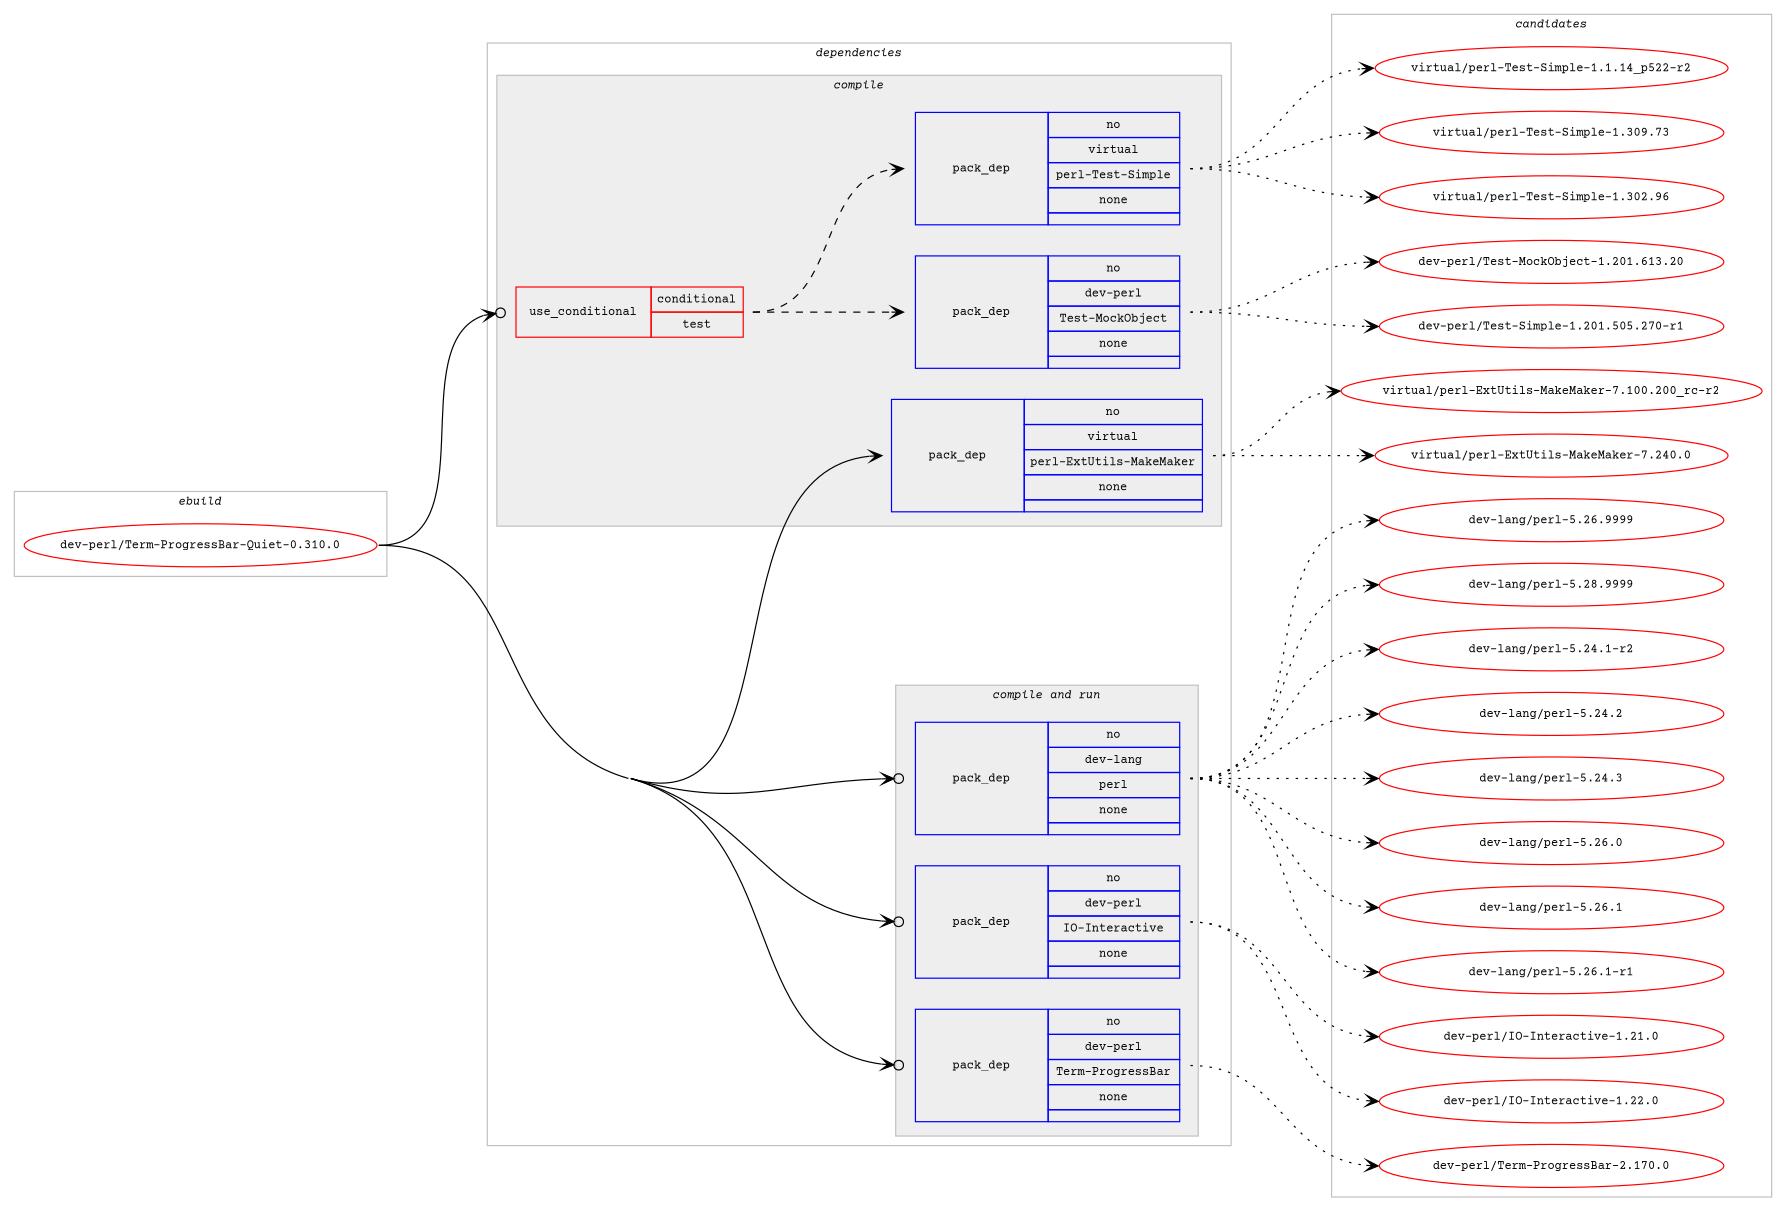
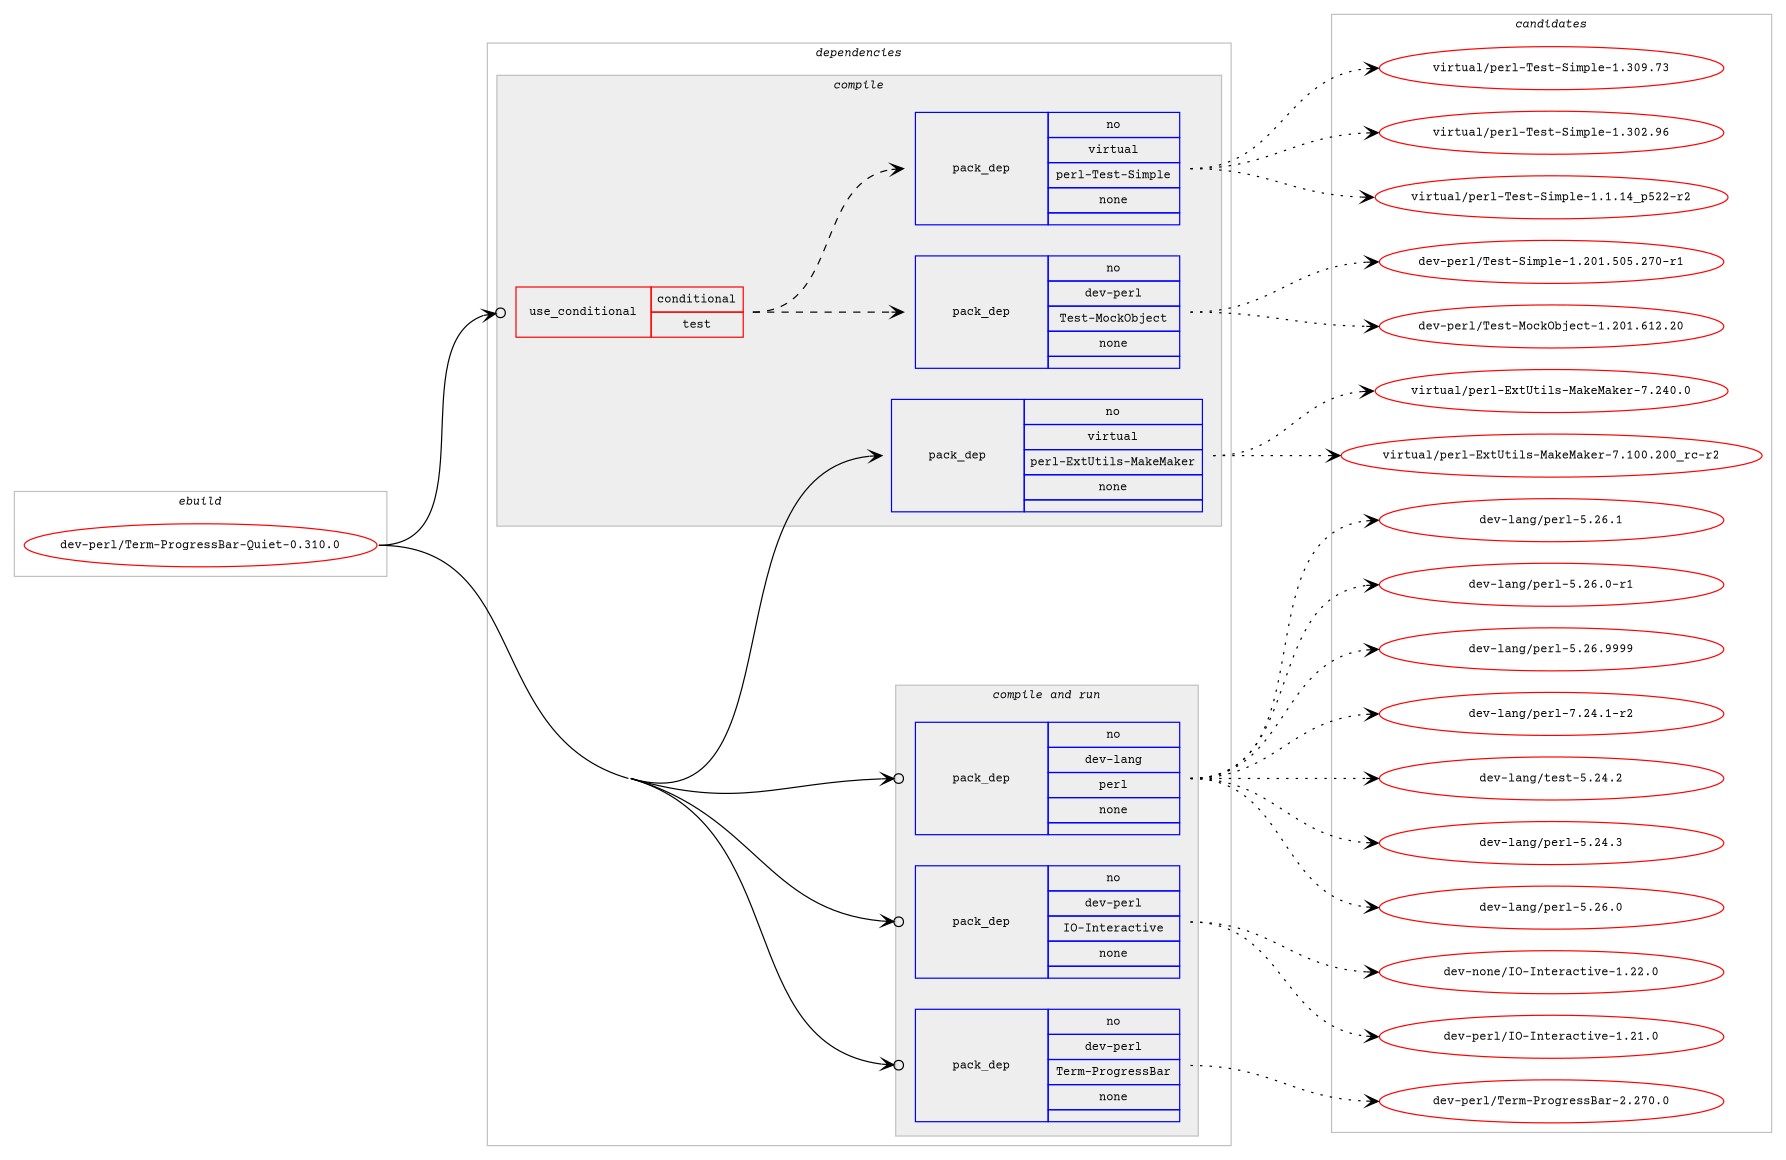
(1552, 262) -> (1552, 326)
(1552, 585) -> none
(1552, 649) -> (1552, 714)
(1552, 714) -> (1552, 778)
(1552, 972) -> (1552, 585)
(1552, 1101) -> (1552, 972)
(1552, 1166) -> (1552, 1101)
